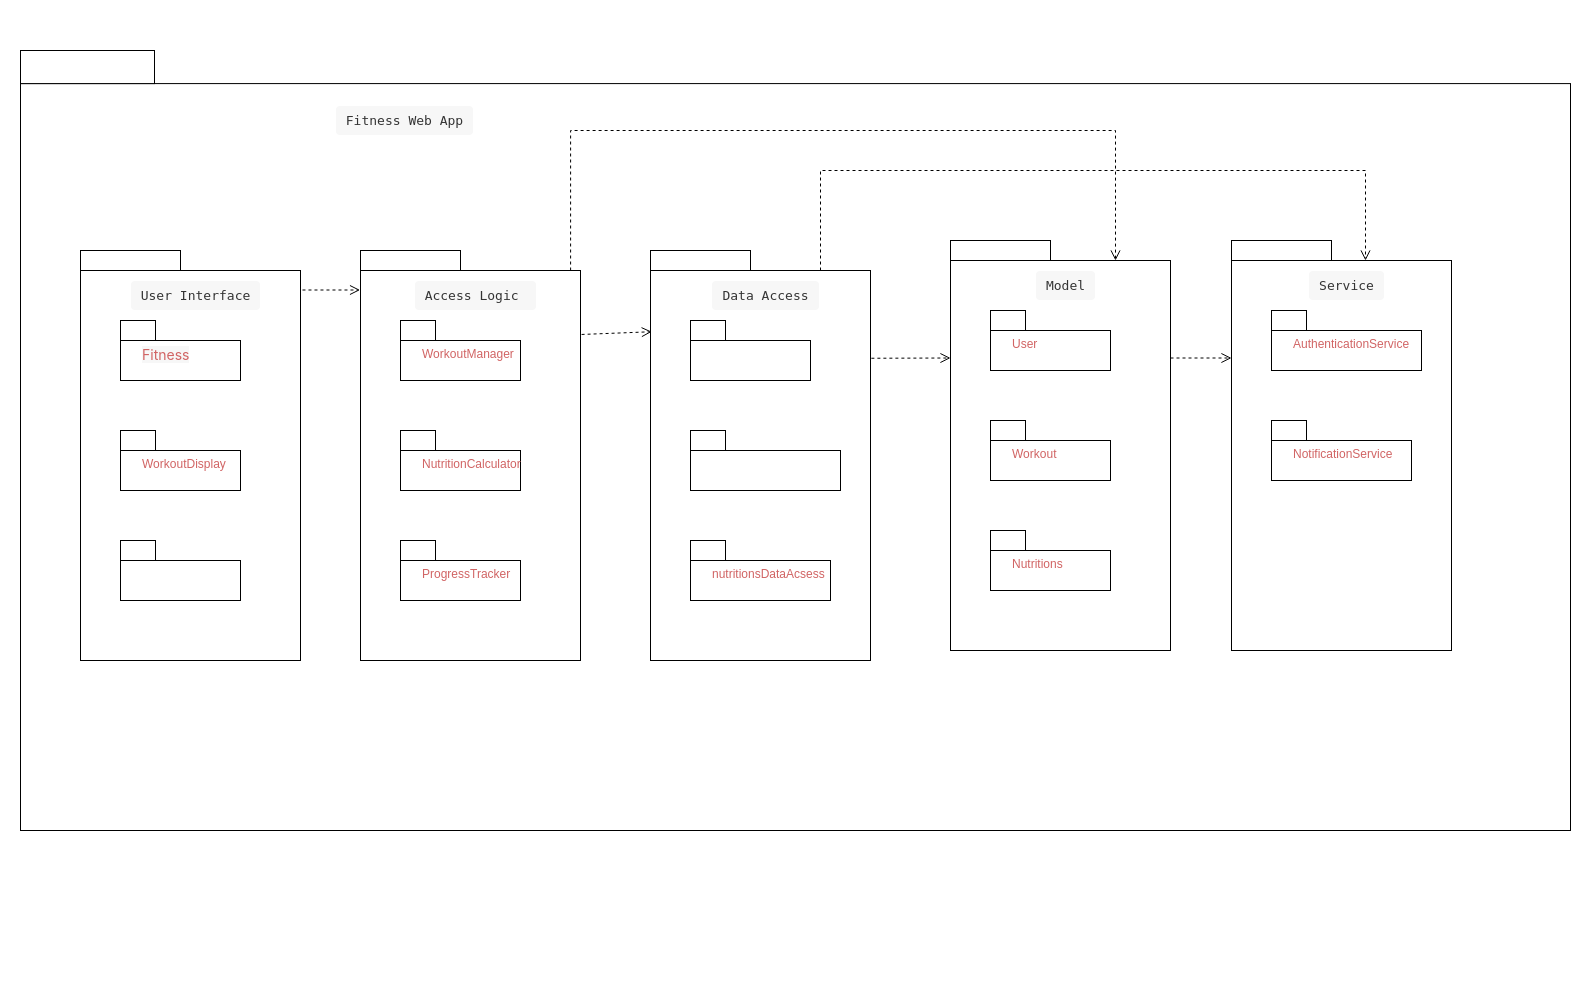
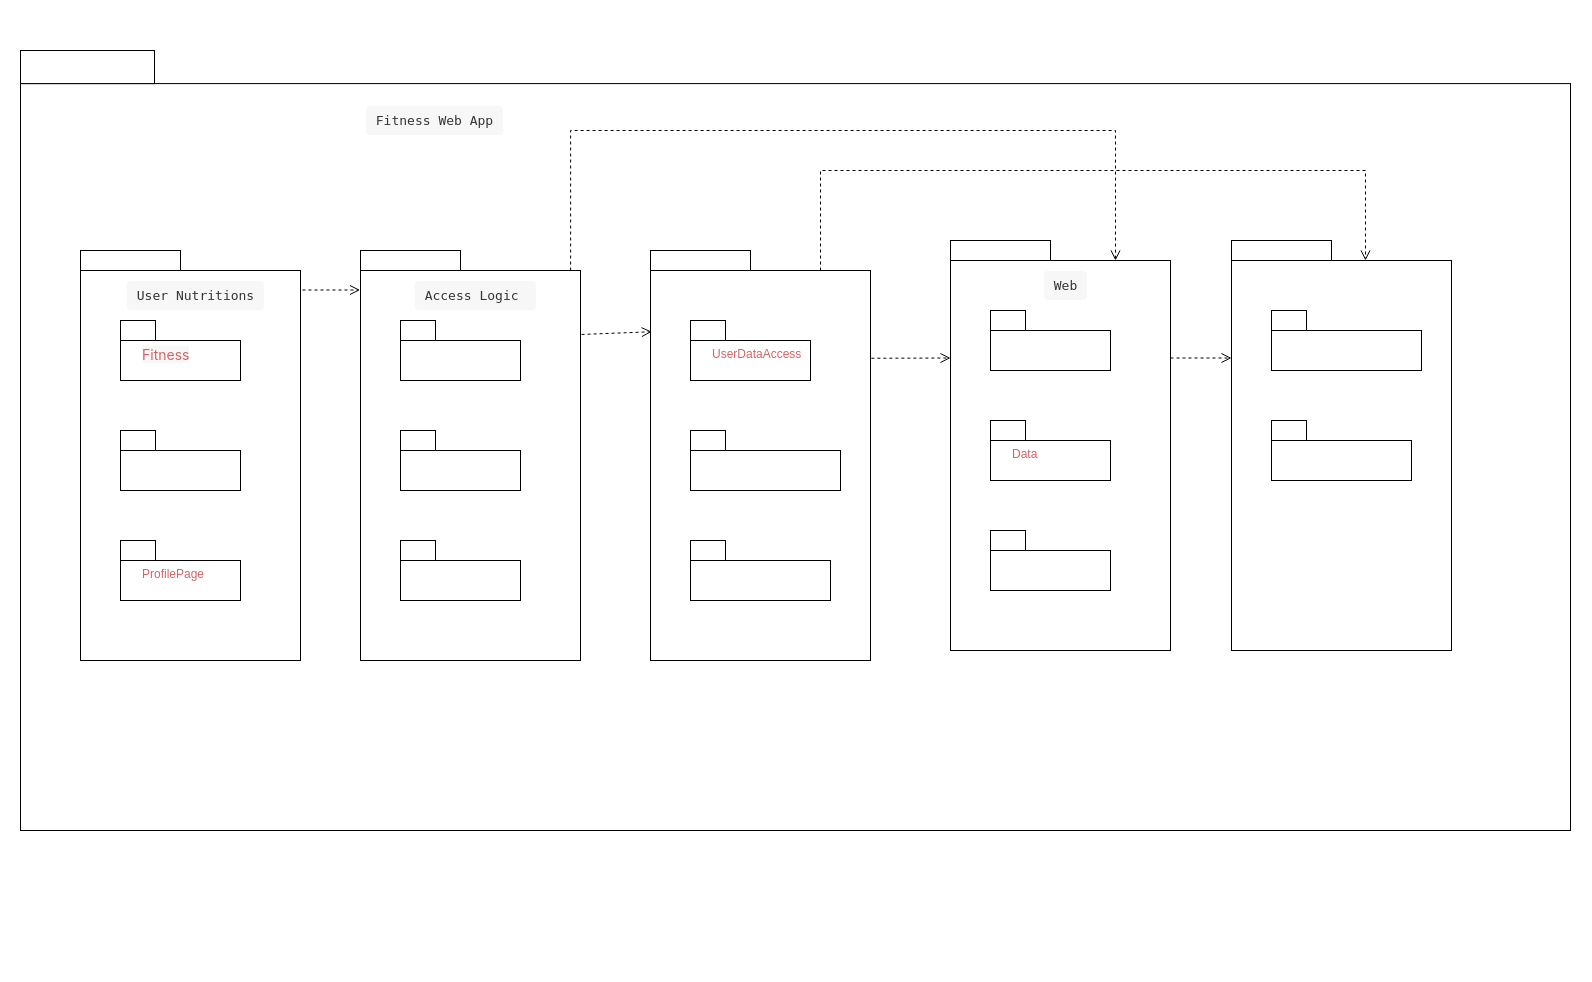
(405, 121) -> (435, 121)
(1066, 286) -> (1066, 286)
(1347, 286) -> none
(196, 296) -> (196, 296)
(766, 296) -> none
(1061, 351) -> none
(1342, 351) -> none
(471, 361) -> none
none -> (761, 361)
(1036, 455) -> (1026, 455)
(1342, 461) -> none
(191, 471) -> none
(471, 471) -> none
(1061, 571) -> none
none -> (191, 581)
(471, 581) -> none
(761, 581) -> none
